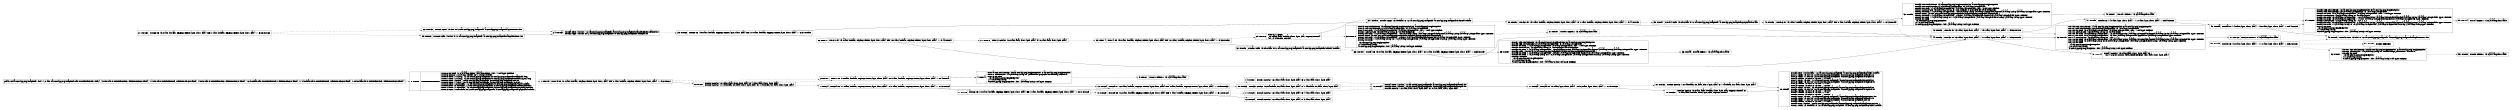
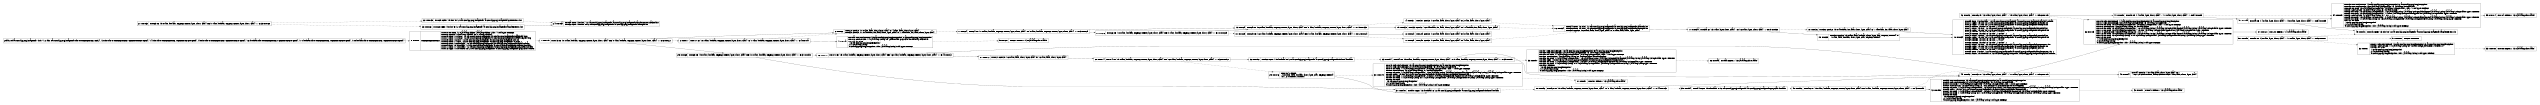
(668, 33) -> (675, 48)
(813, 81) -> (803, 36)
